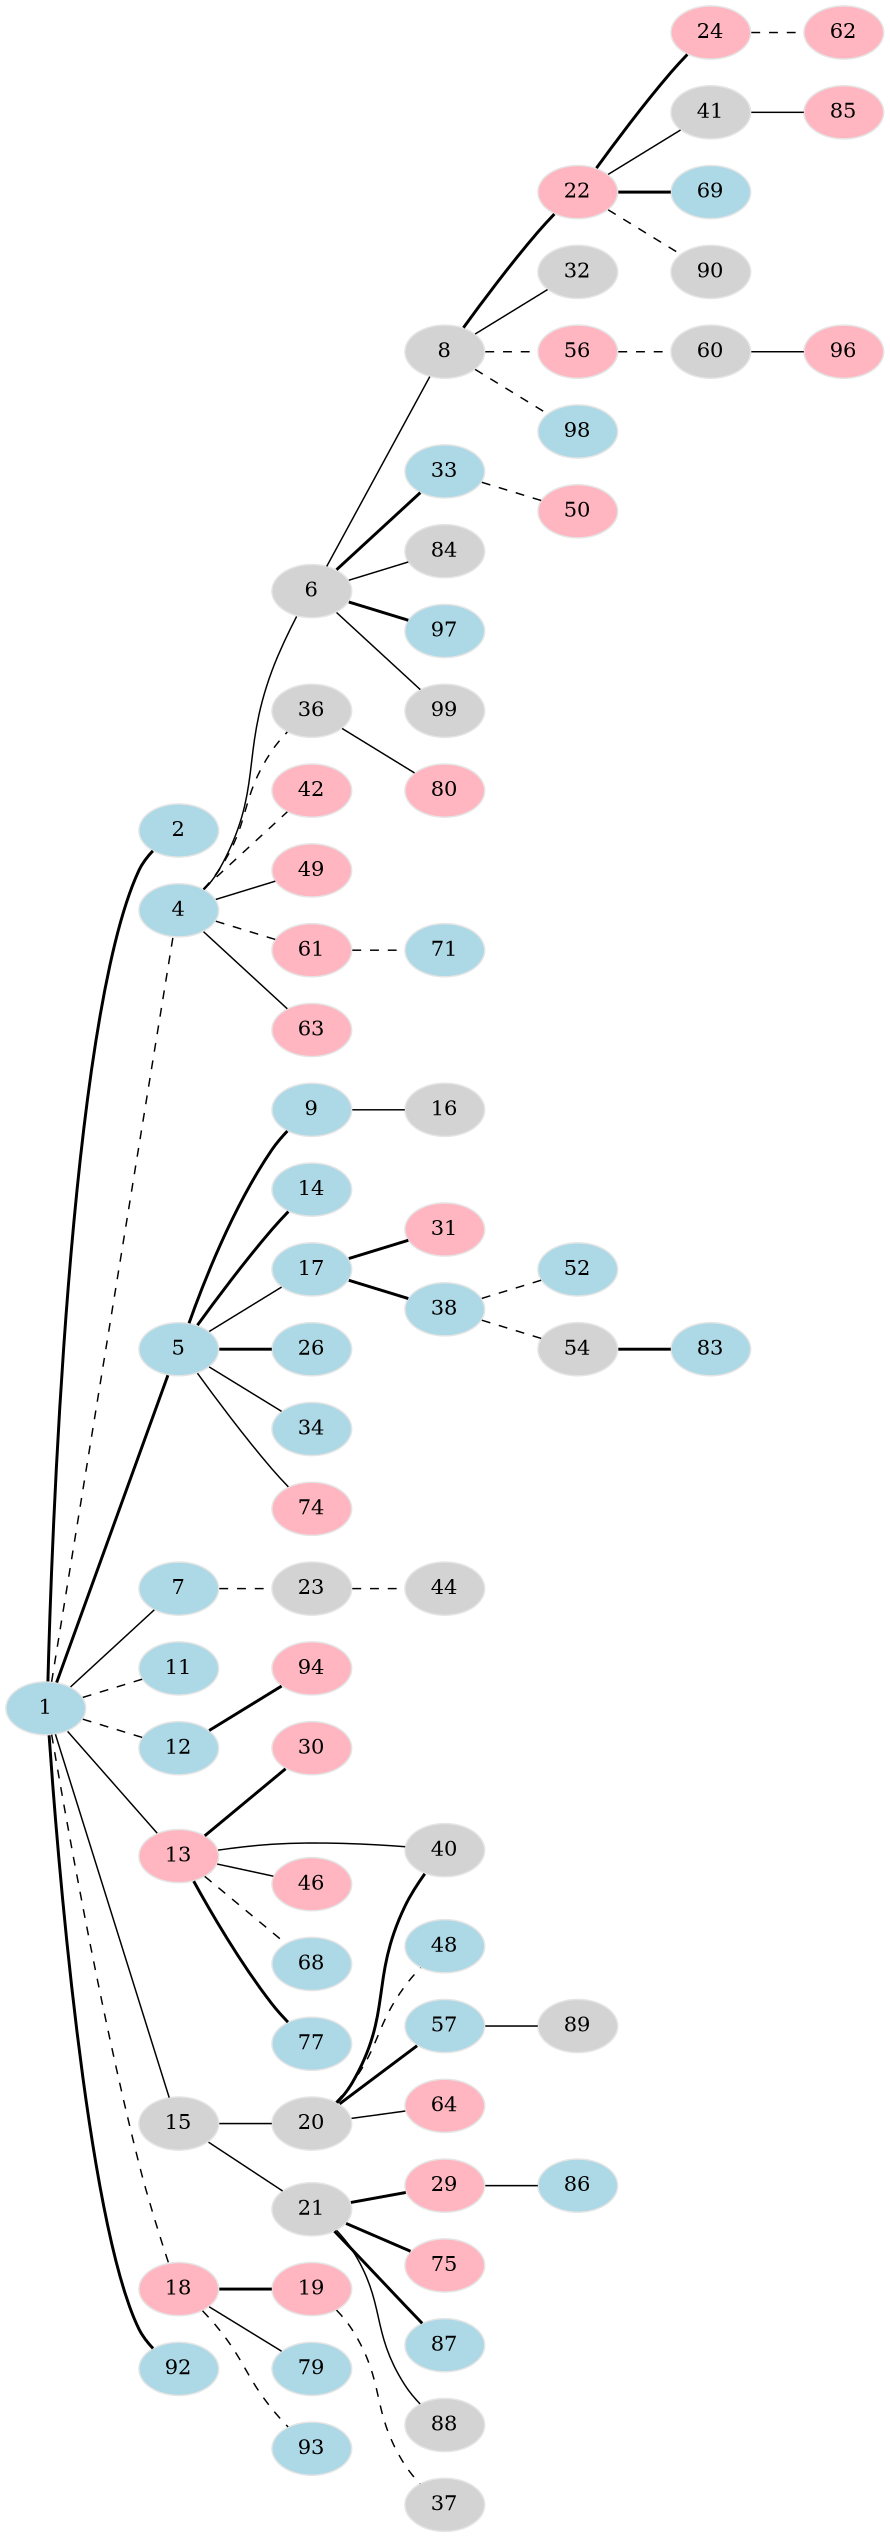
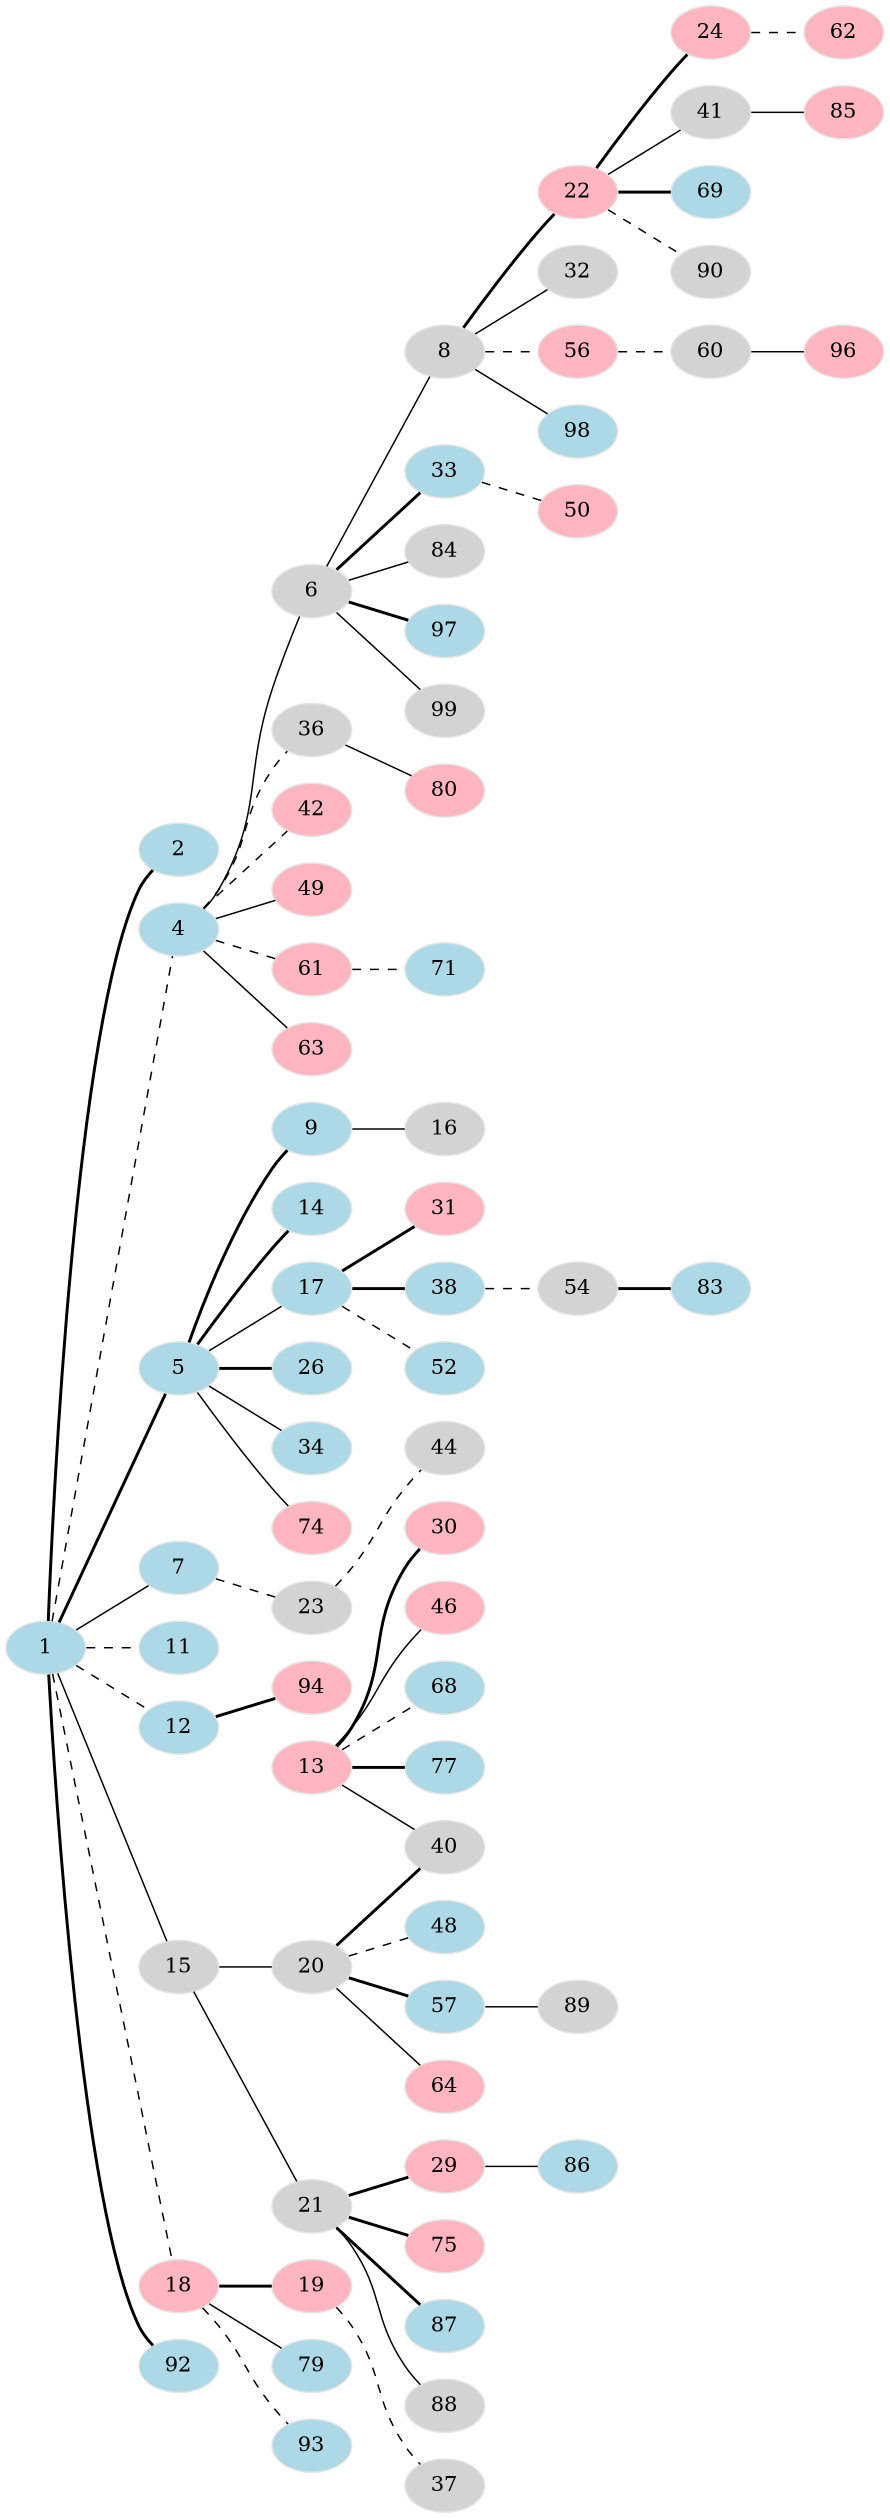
(511, 392) -> (511, 392)
(512, 1289) -> (378, 1329)
(112, 1782) -> none
